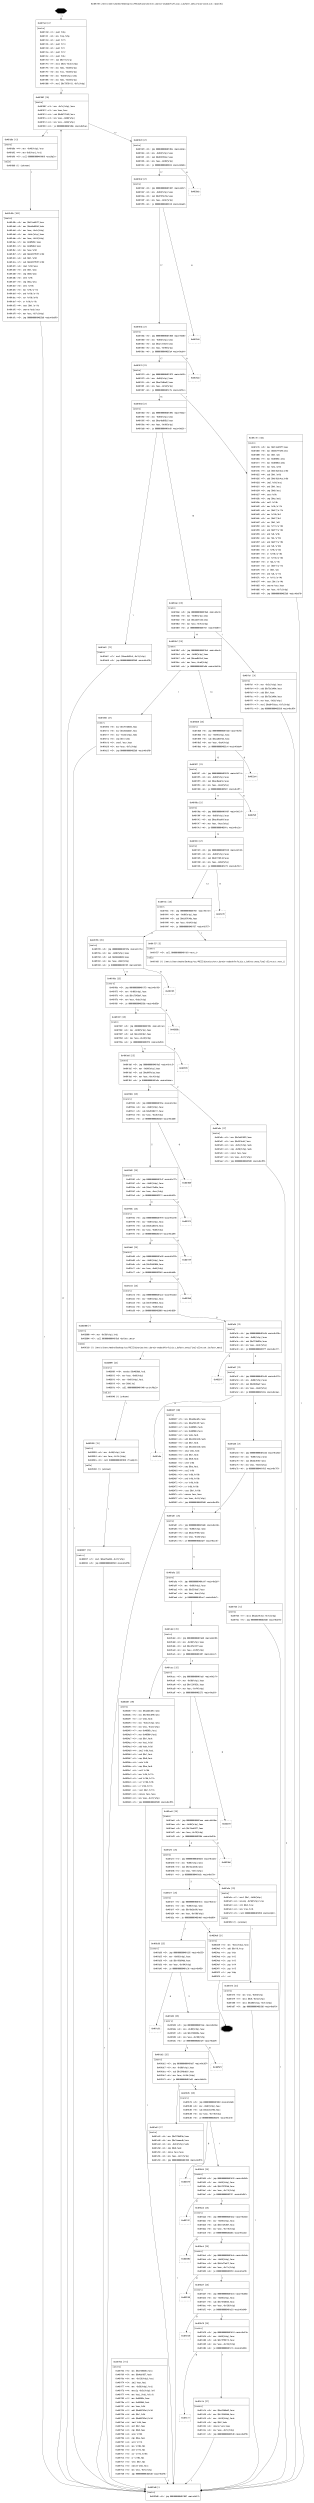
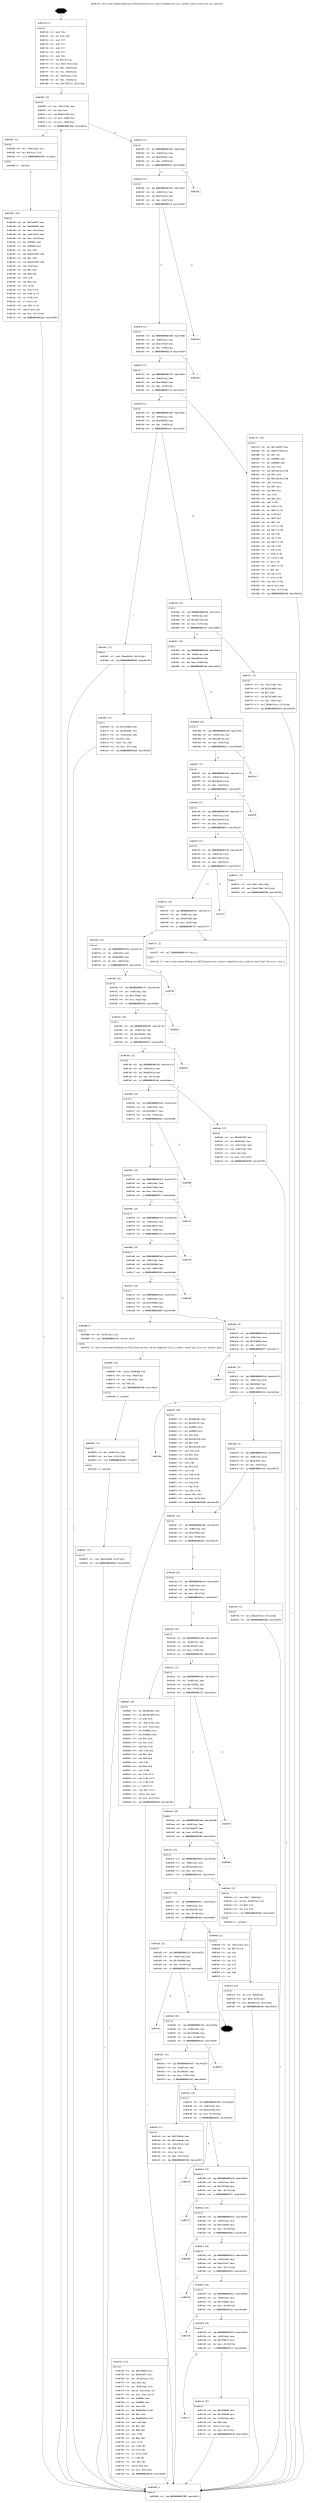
(161, 692) -> (124, 689)
none -> (255, 884)
